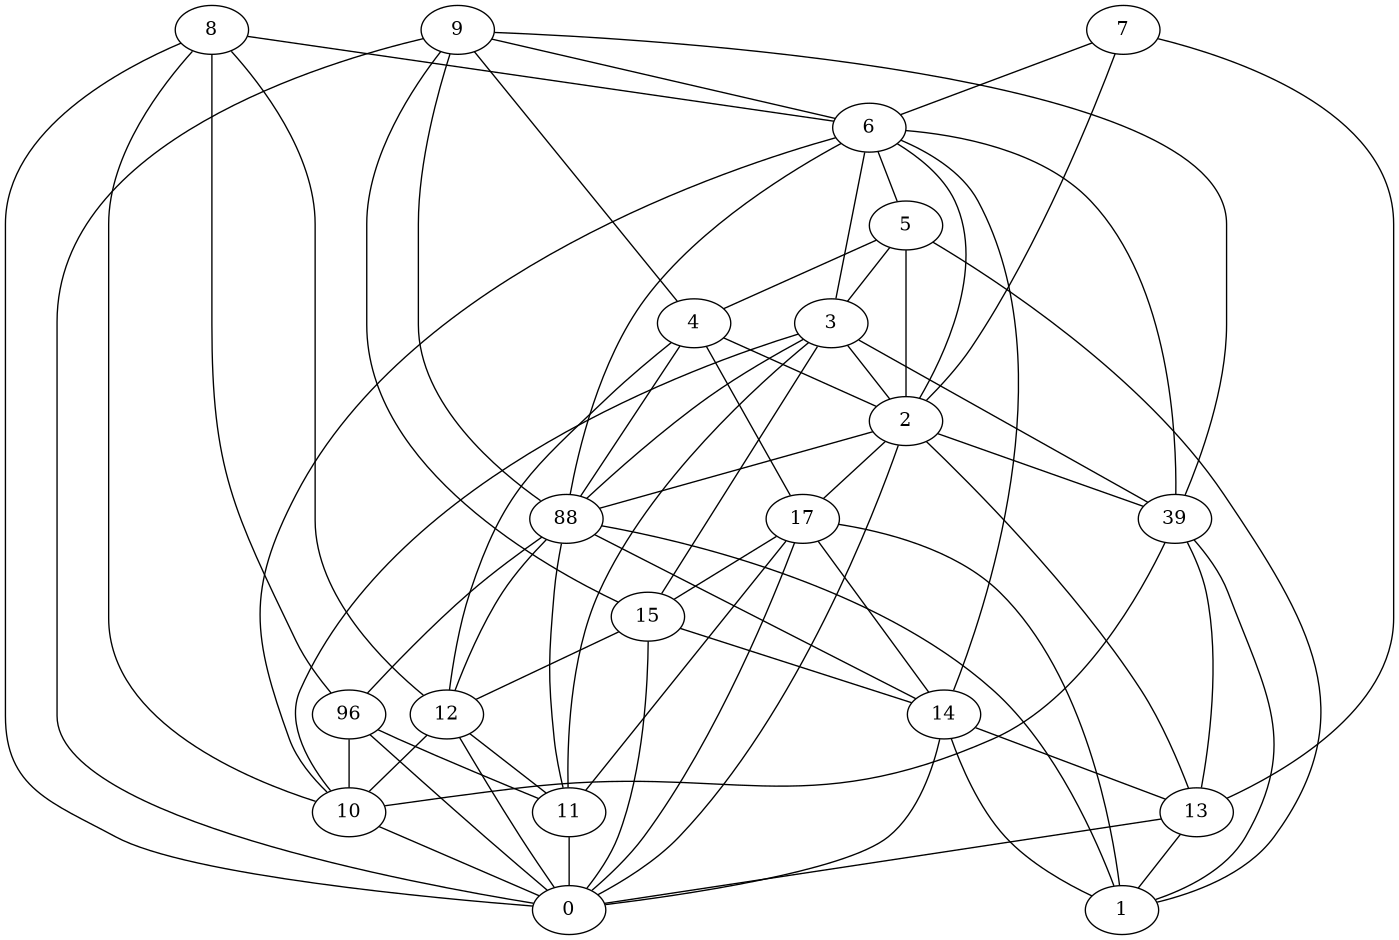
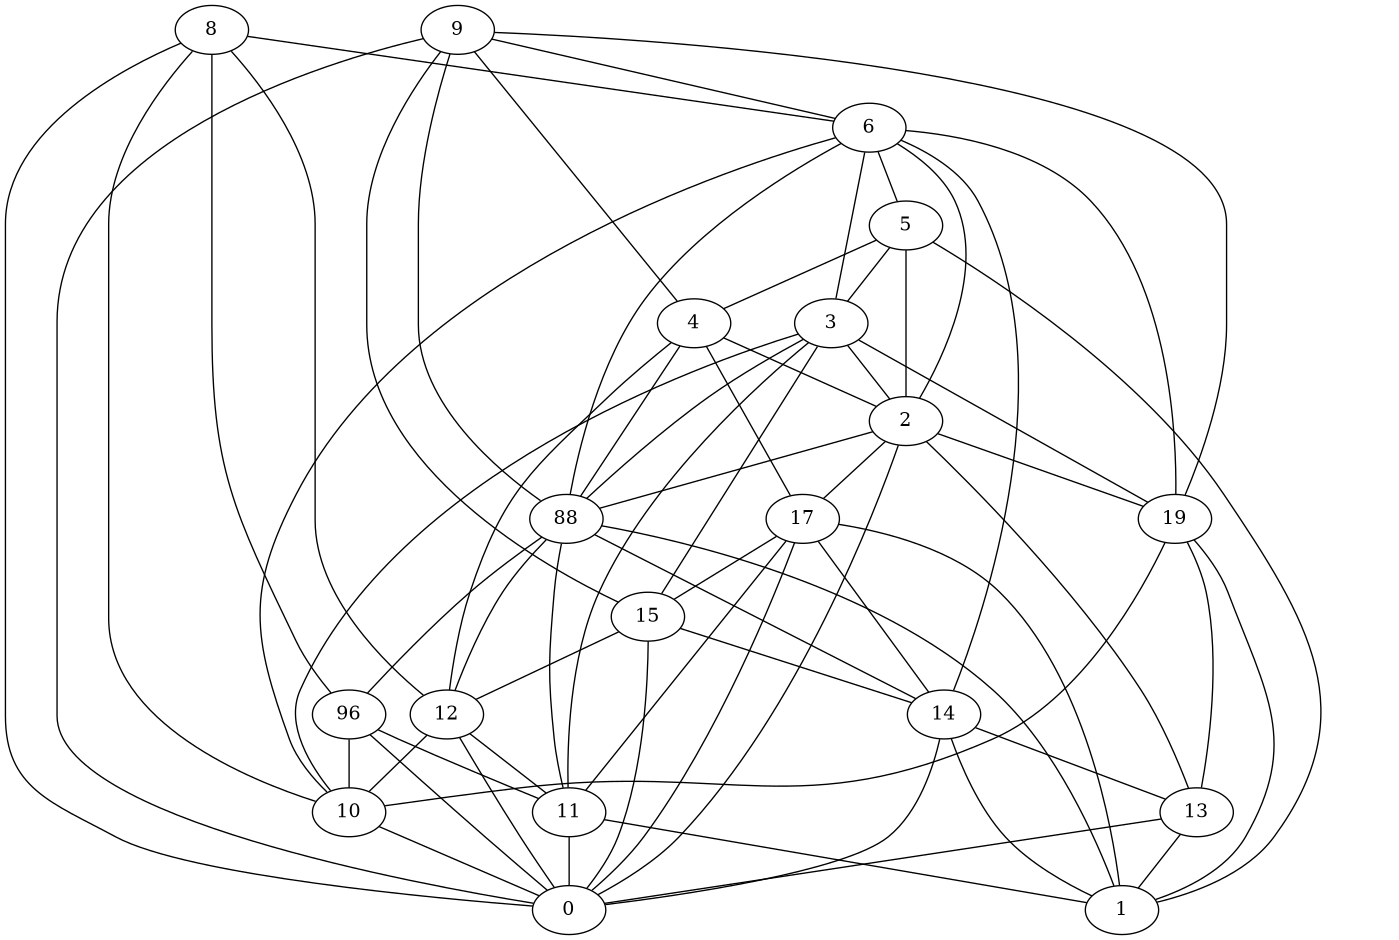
(1123, 30) -> none
(1175, 519) -> (1175, 519)
none -> (809, 855)
